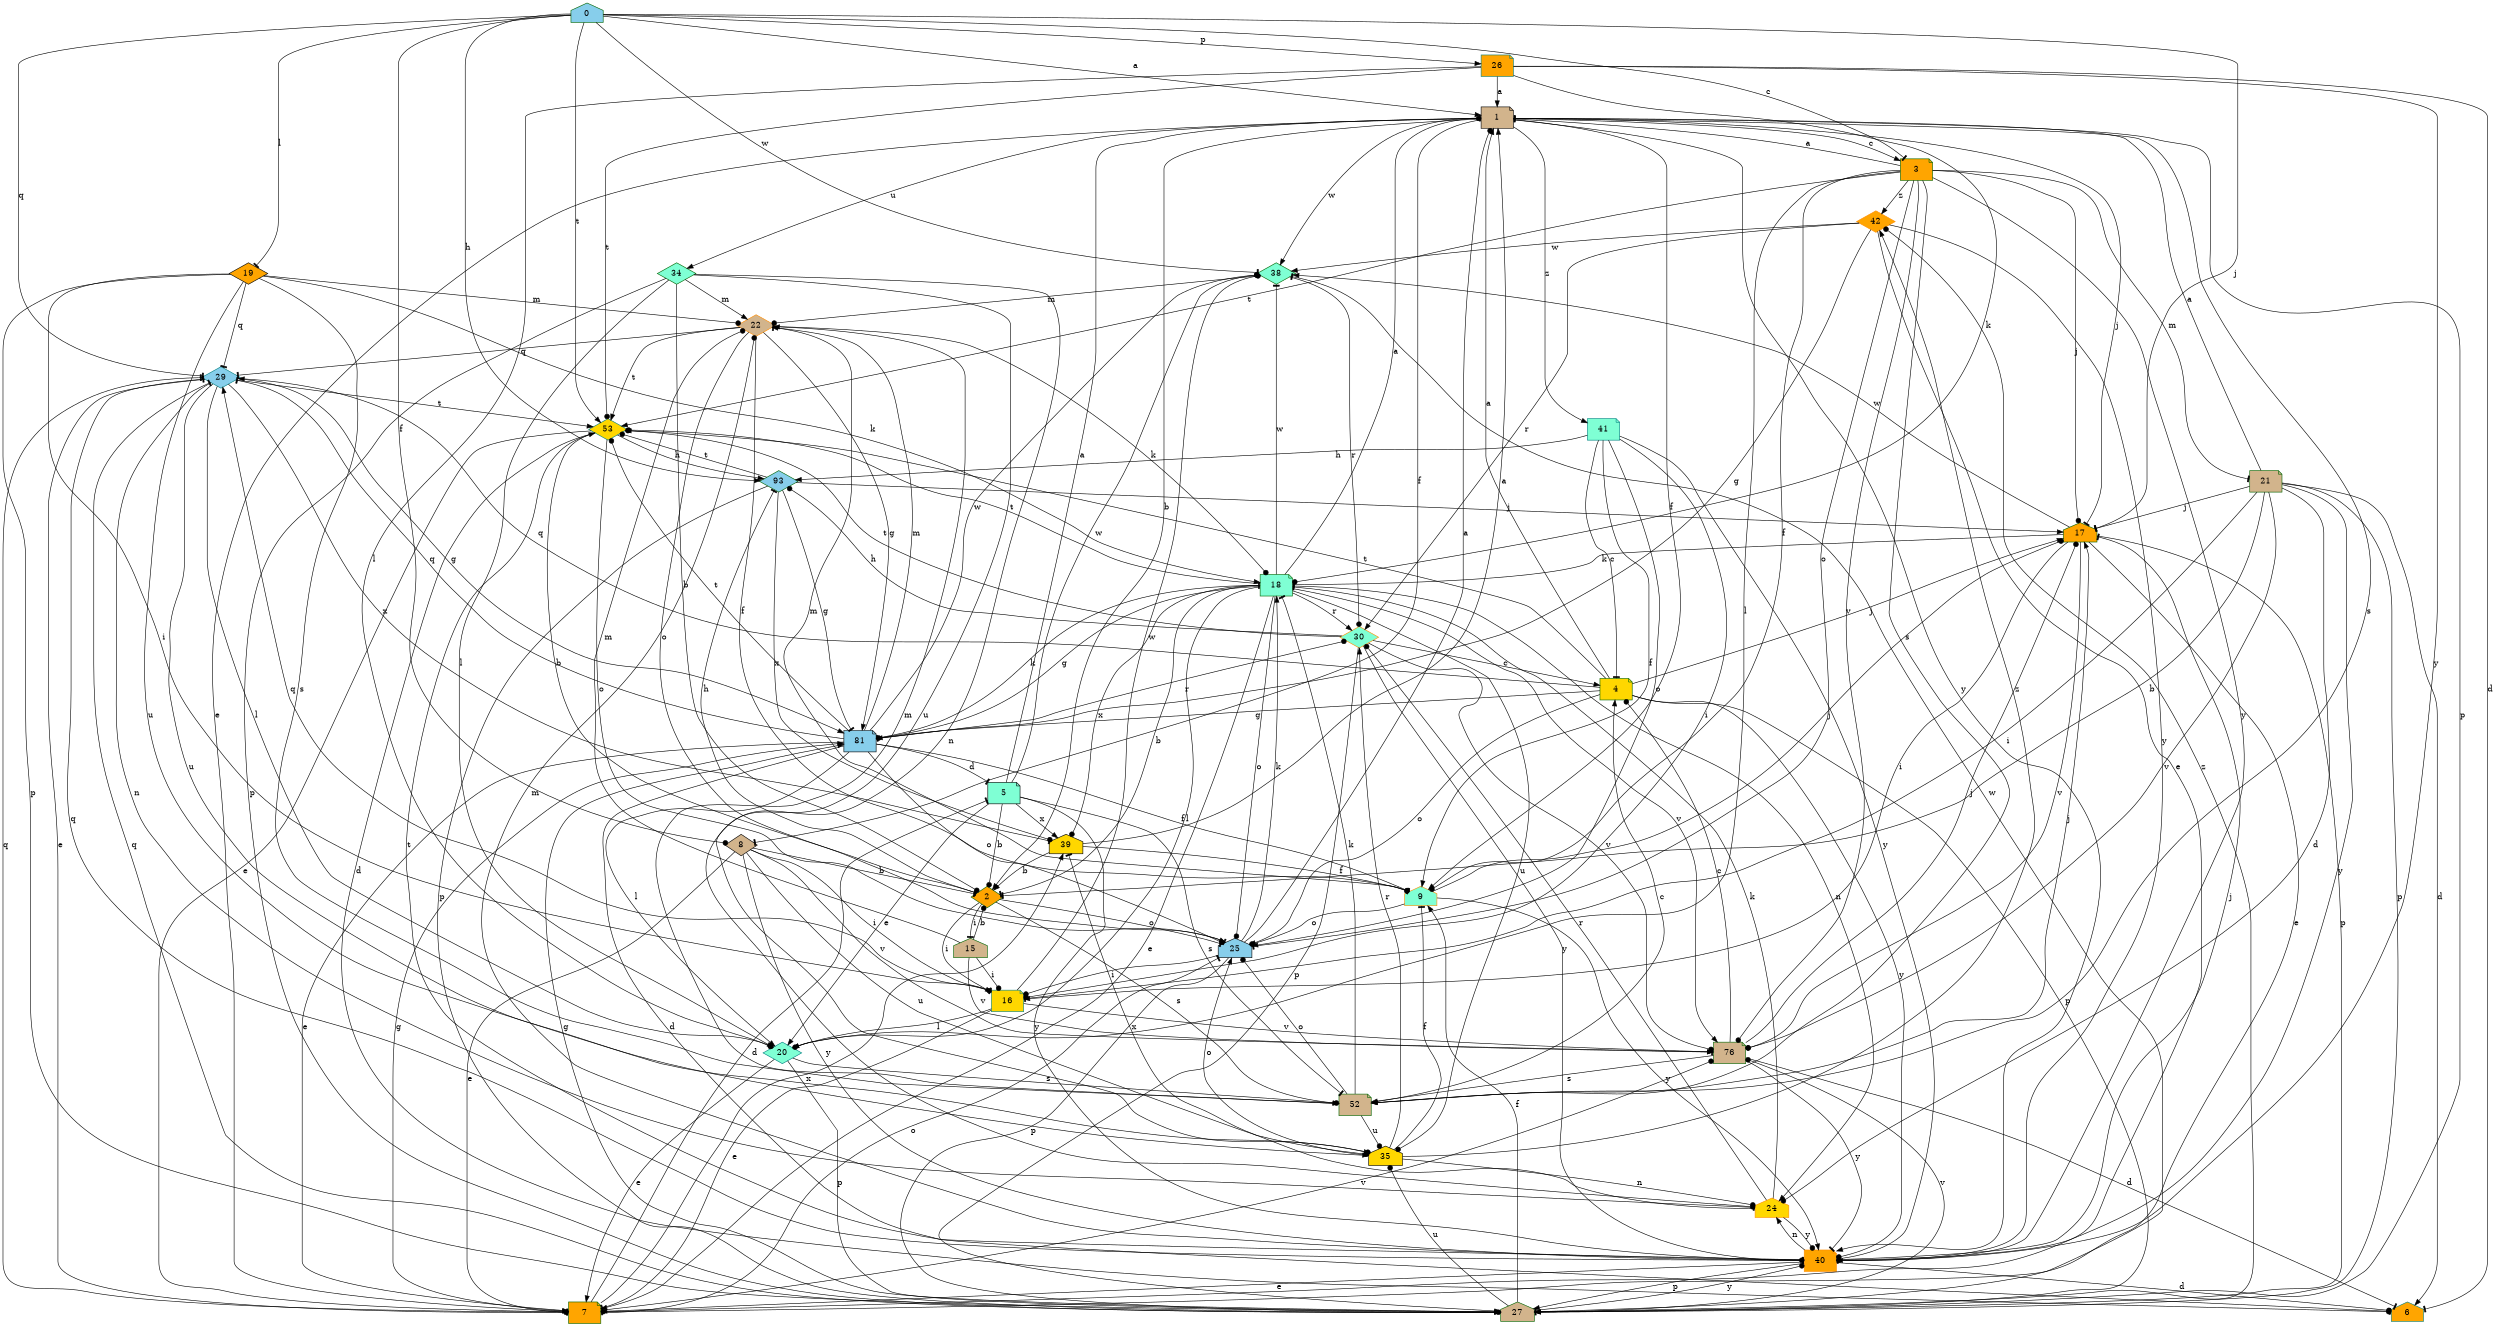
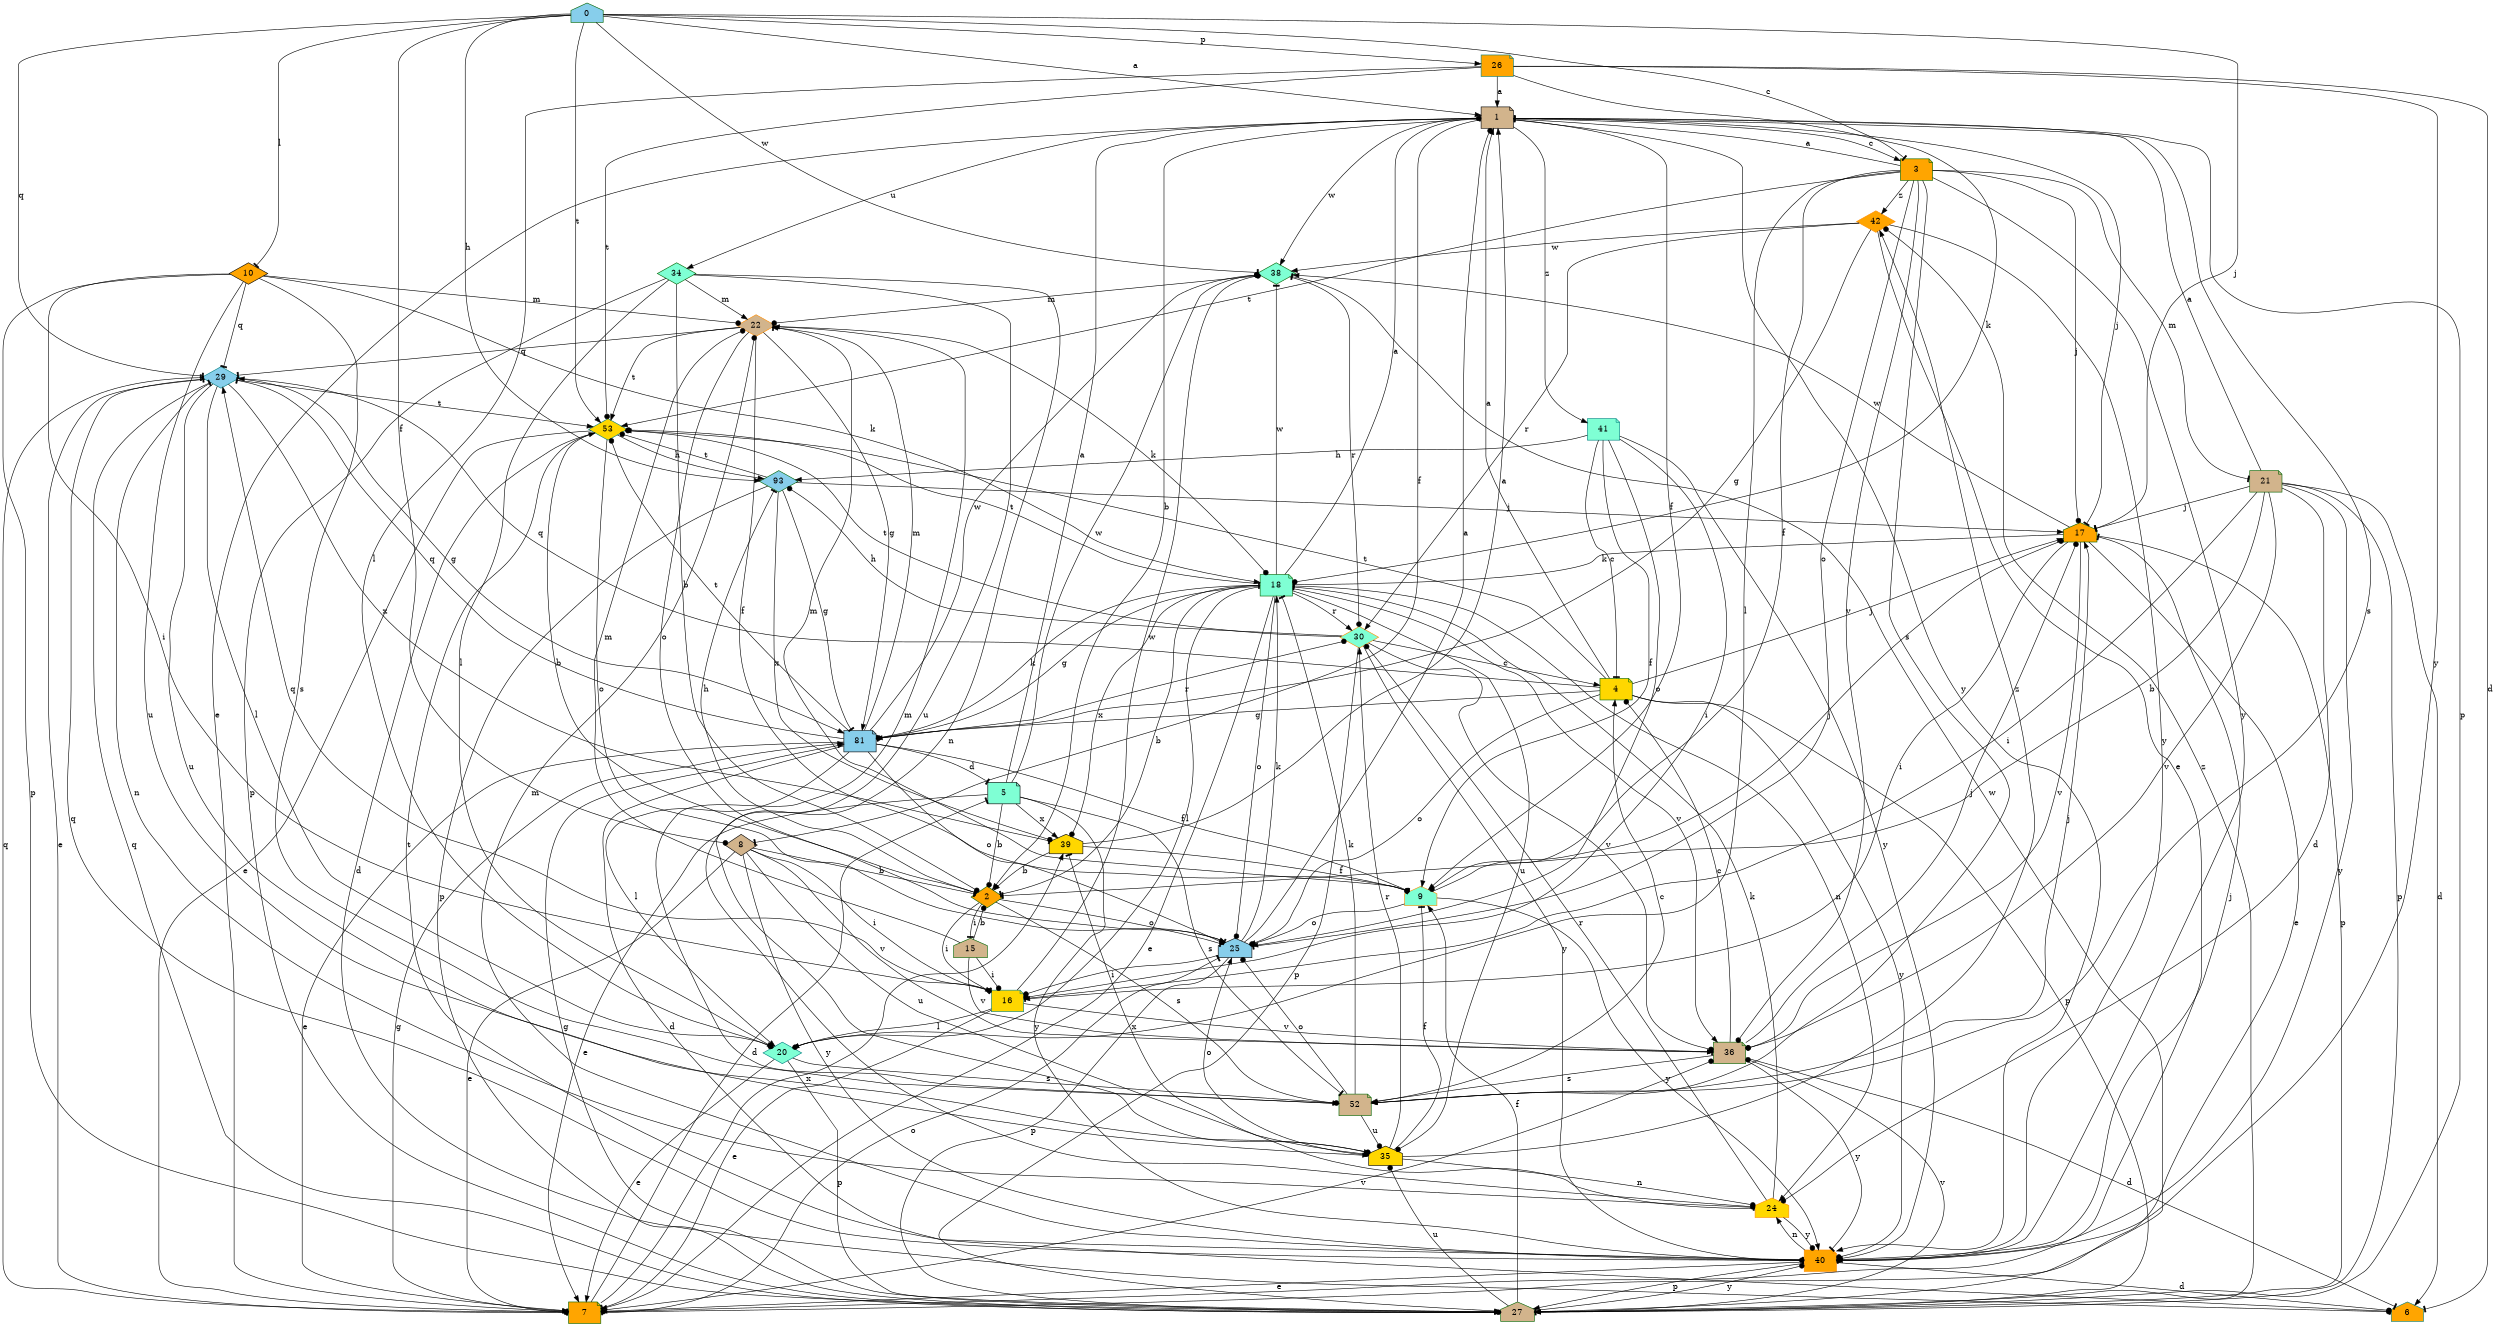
(248, 274) -> (248, 274)
(1869, 807) -> (1869, 807)
(890, 911) -> (644, 927)
(1730, 1053) -> (1730, 1053)
